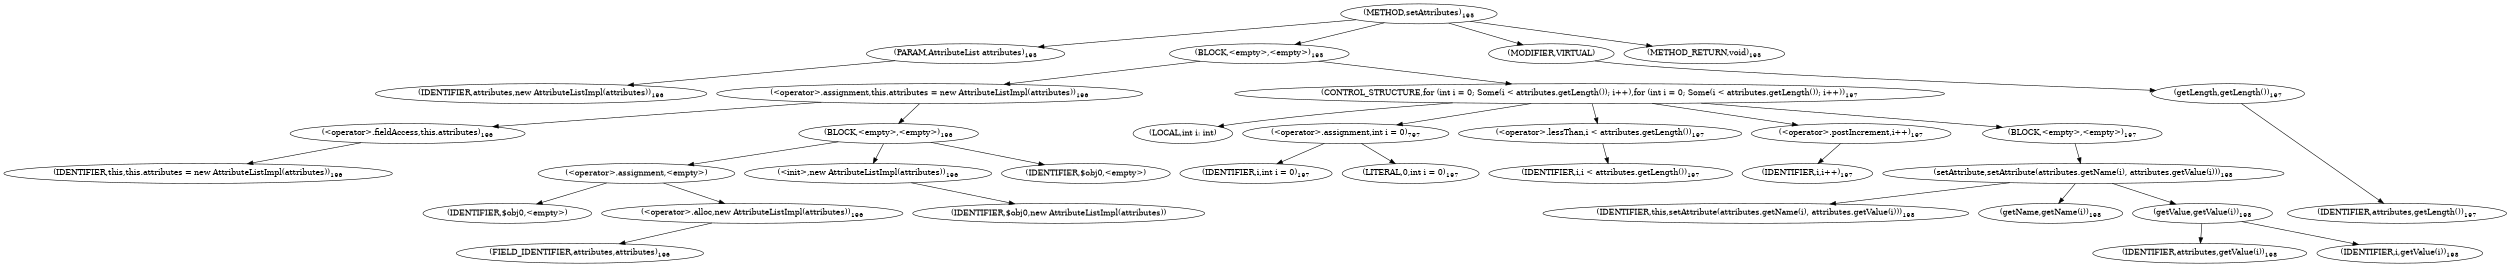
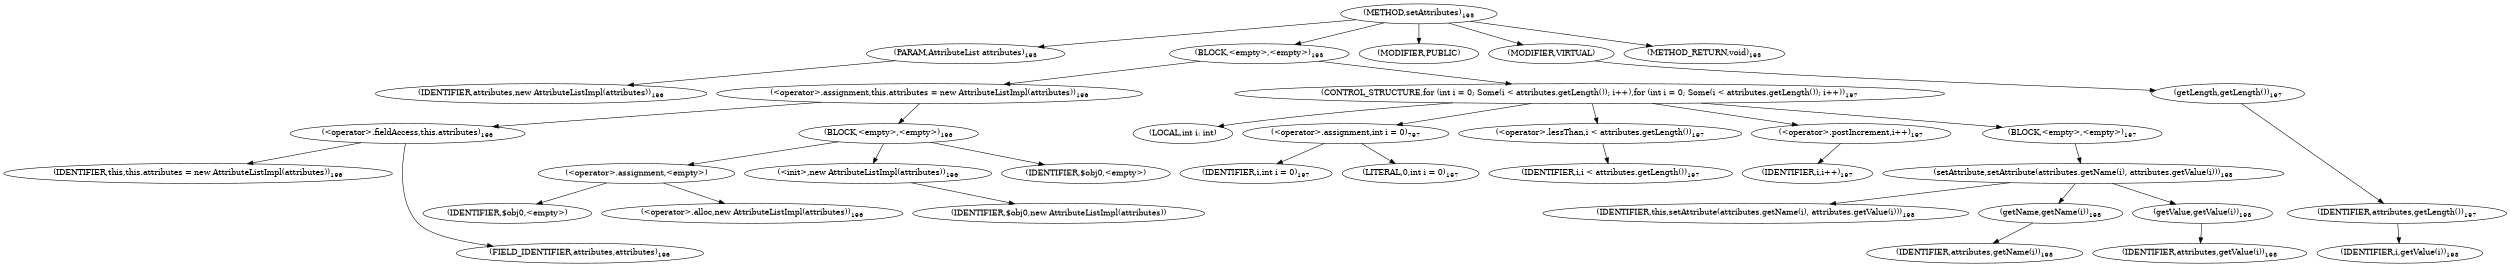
none -> (1419, 54)
(668, 233) -> (415, 219)
(2297, 233) -> (2398, 231)
none -> (1975, 253)
